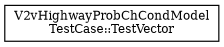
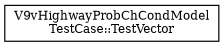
(112, 23) -> (112, 23)
